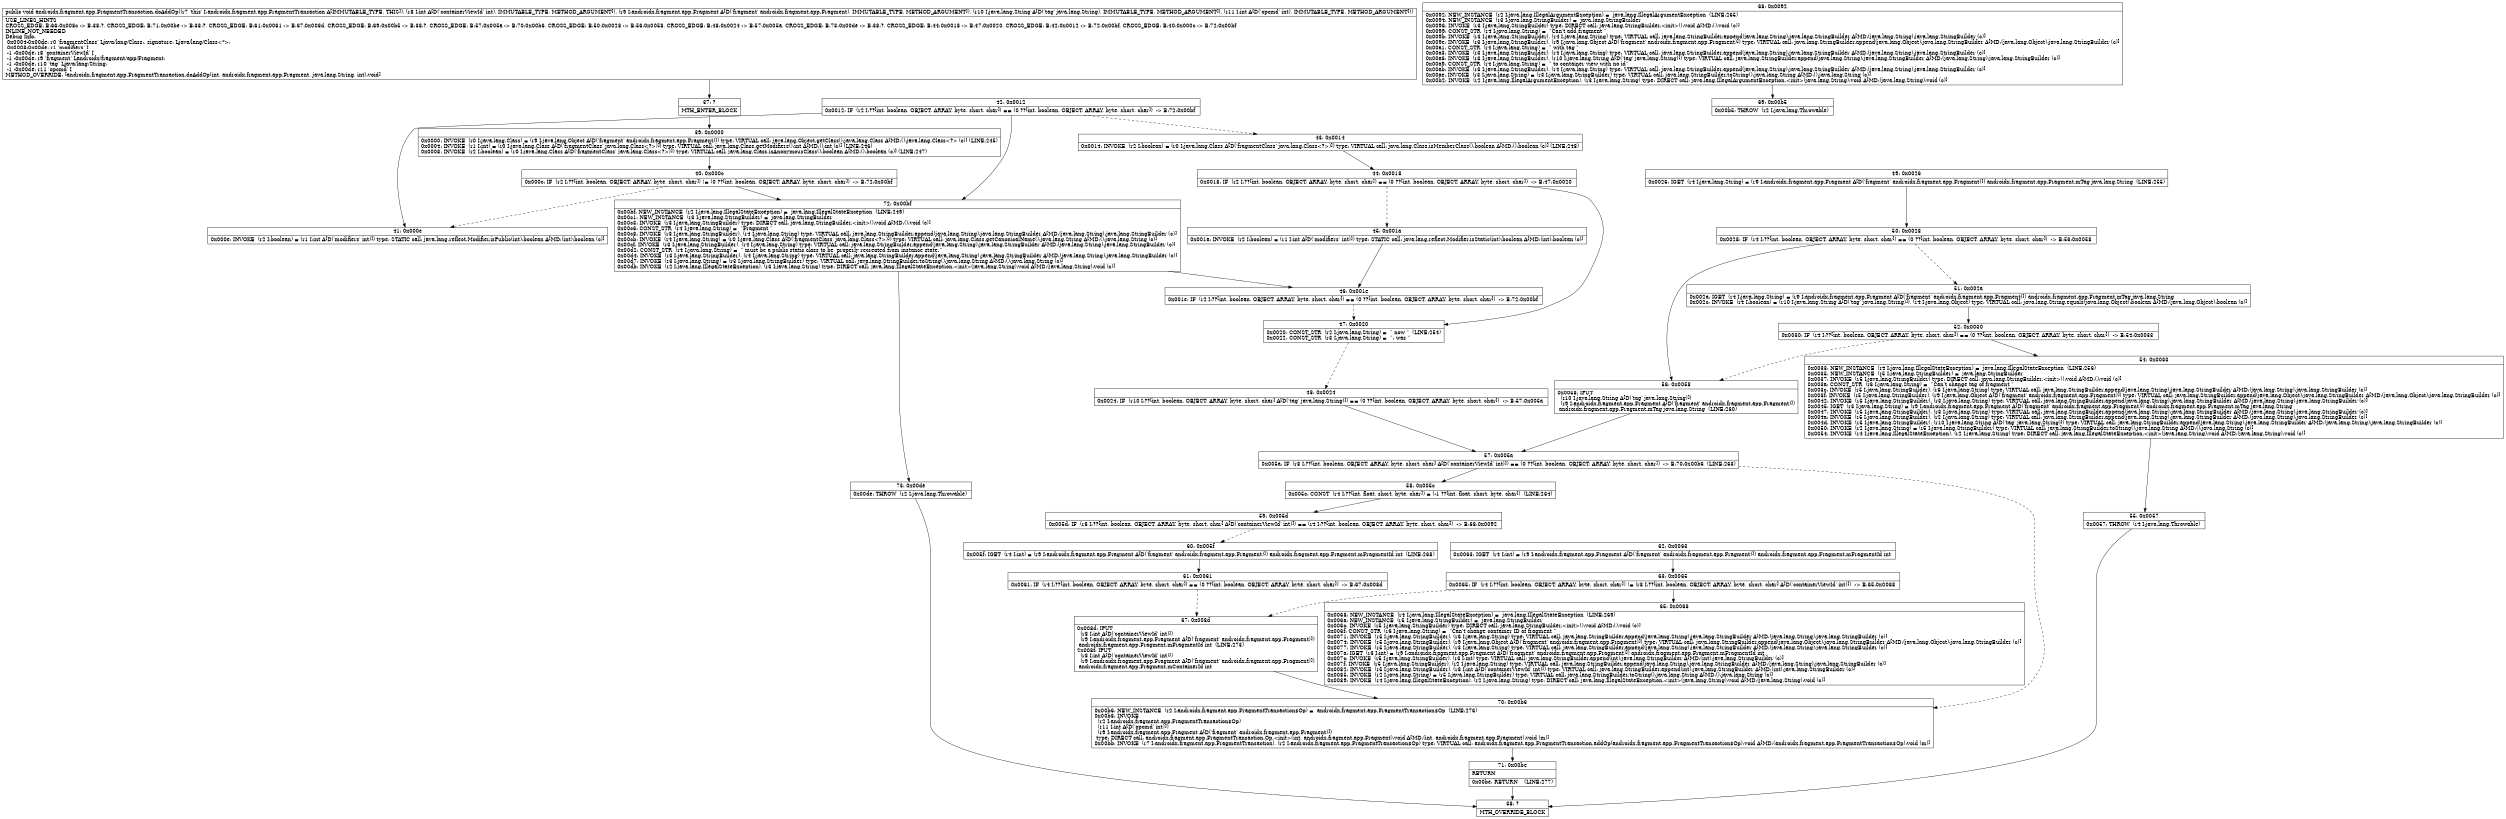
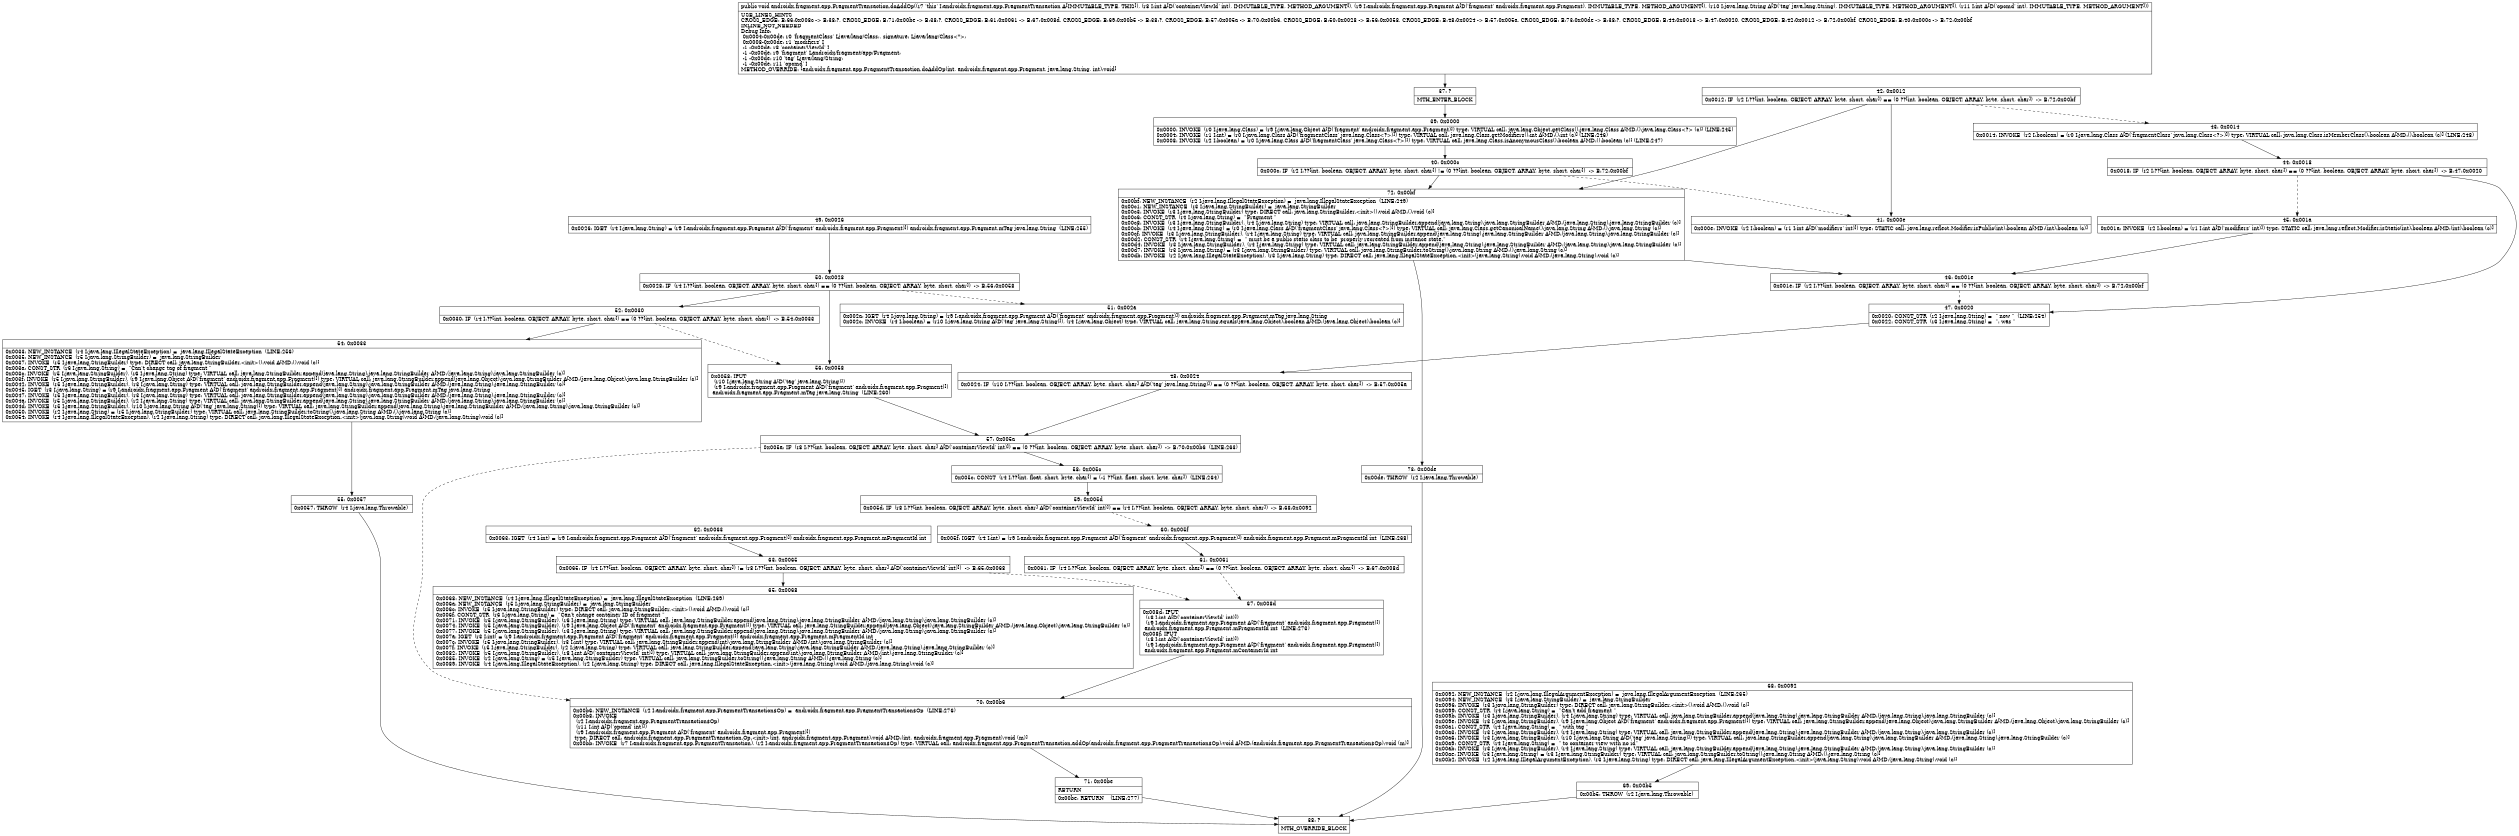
(1968, 313) -> (731, 298)
(1338, 364) -> (1576, 348)
(1096, 651) -> (1162, 634)
none -> (1465, 809)
